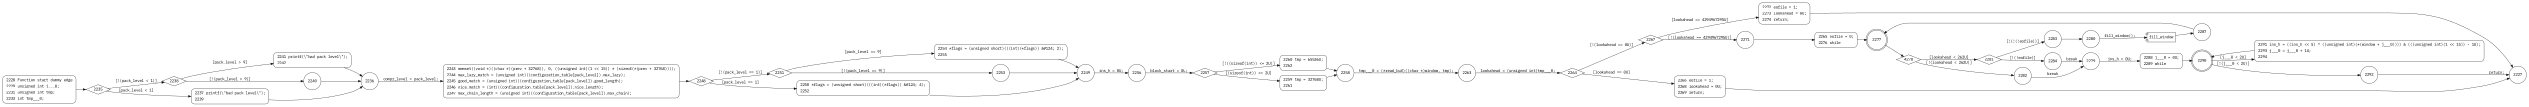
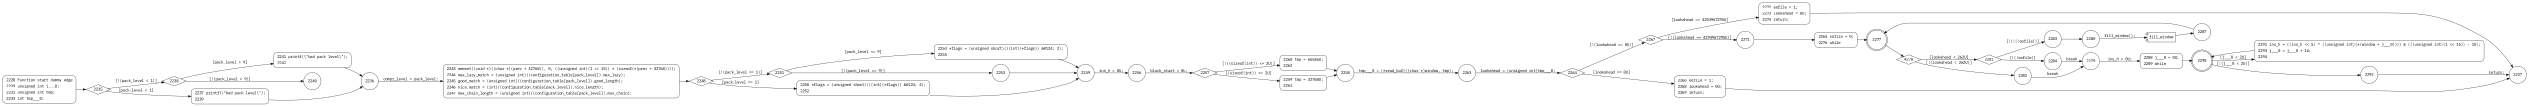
(340, 81) -> none
